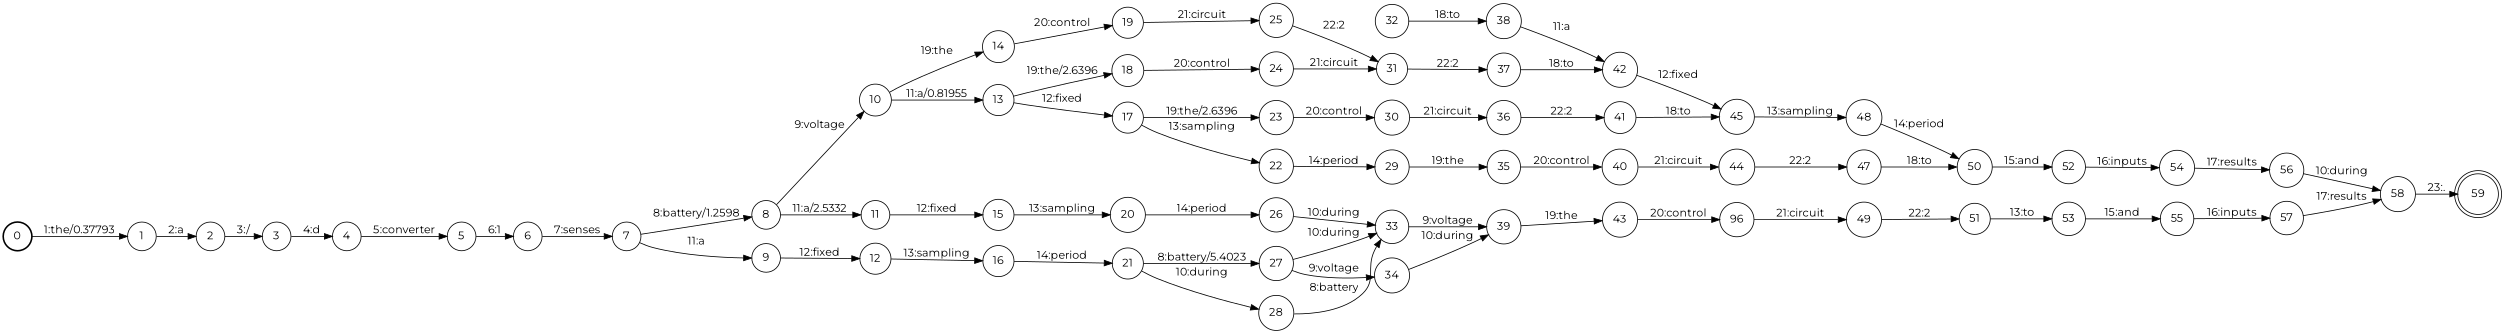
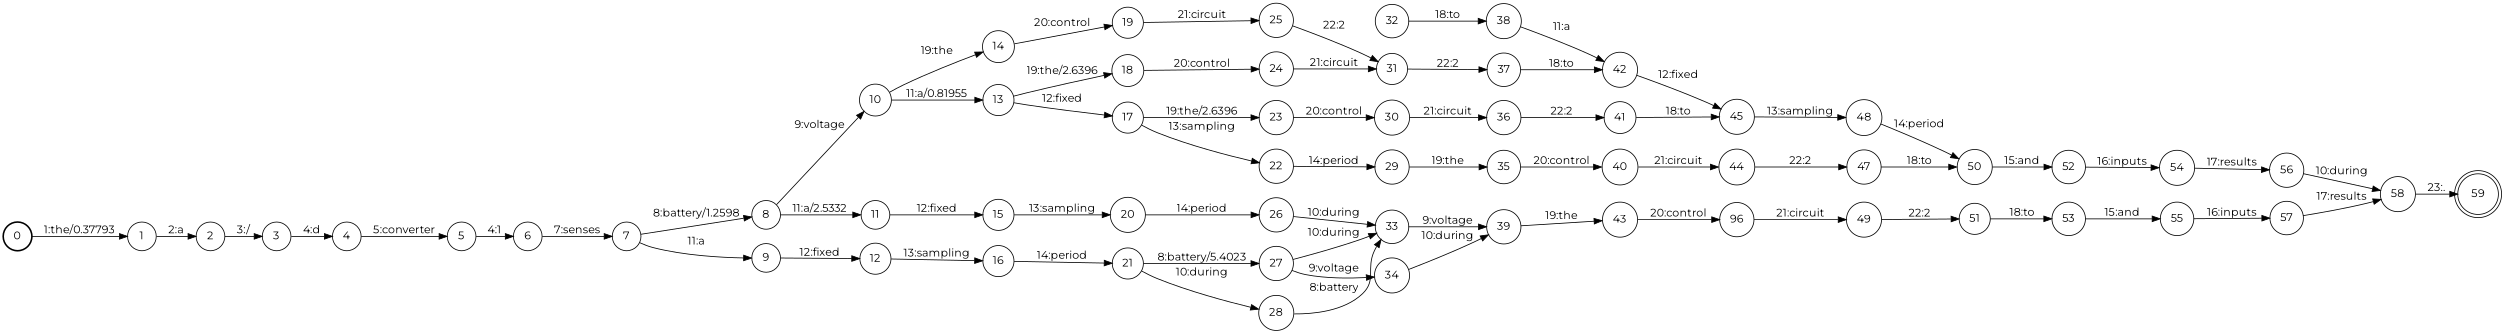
(2022, 213) -> (2022, 213)
(495, 230) -> (495, 230)
